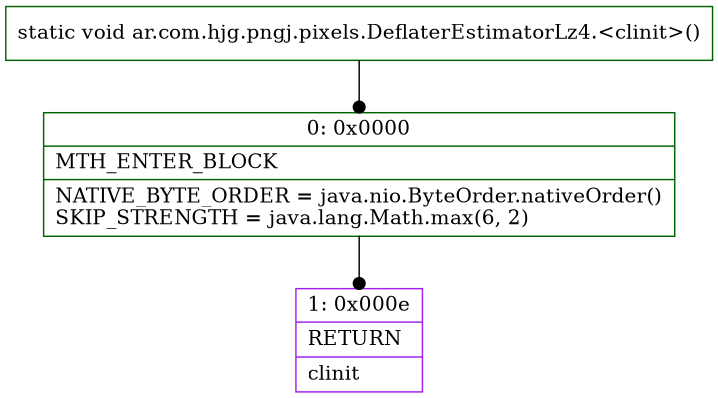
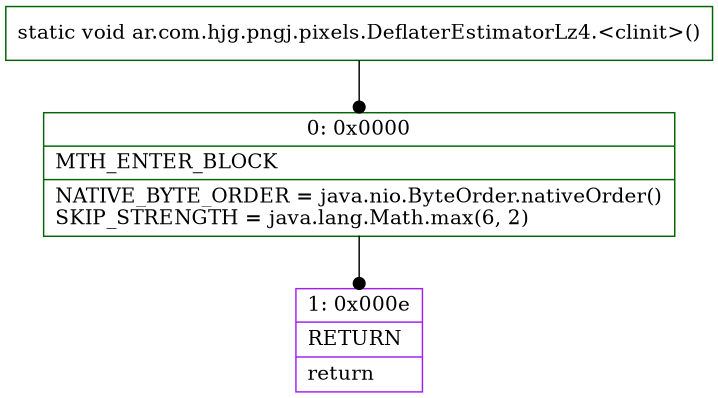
(334, 374) -> (341, 374)
